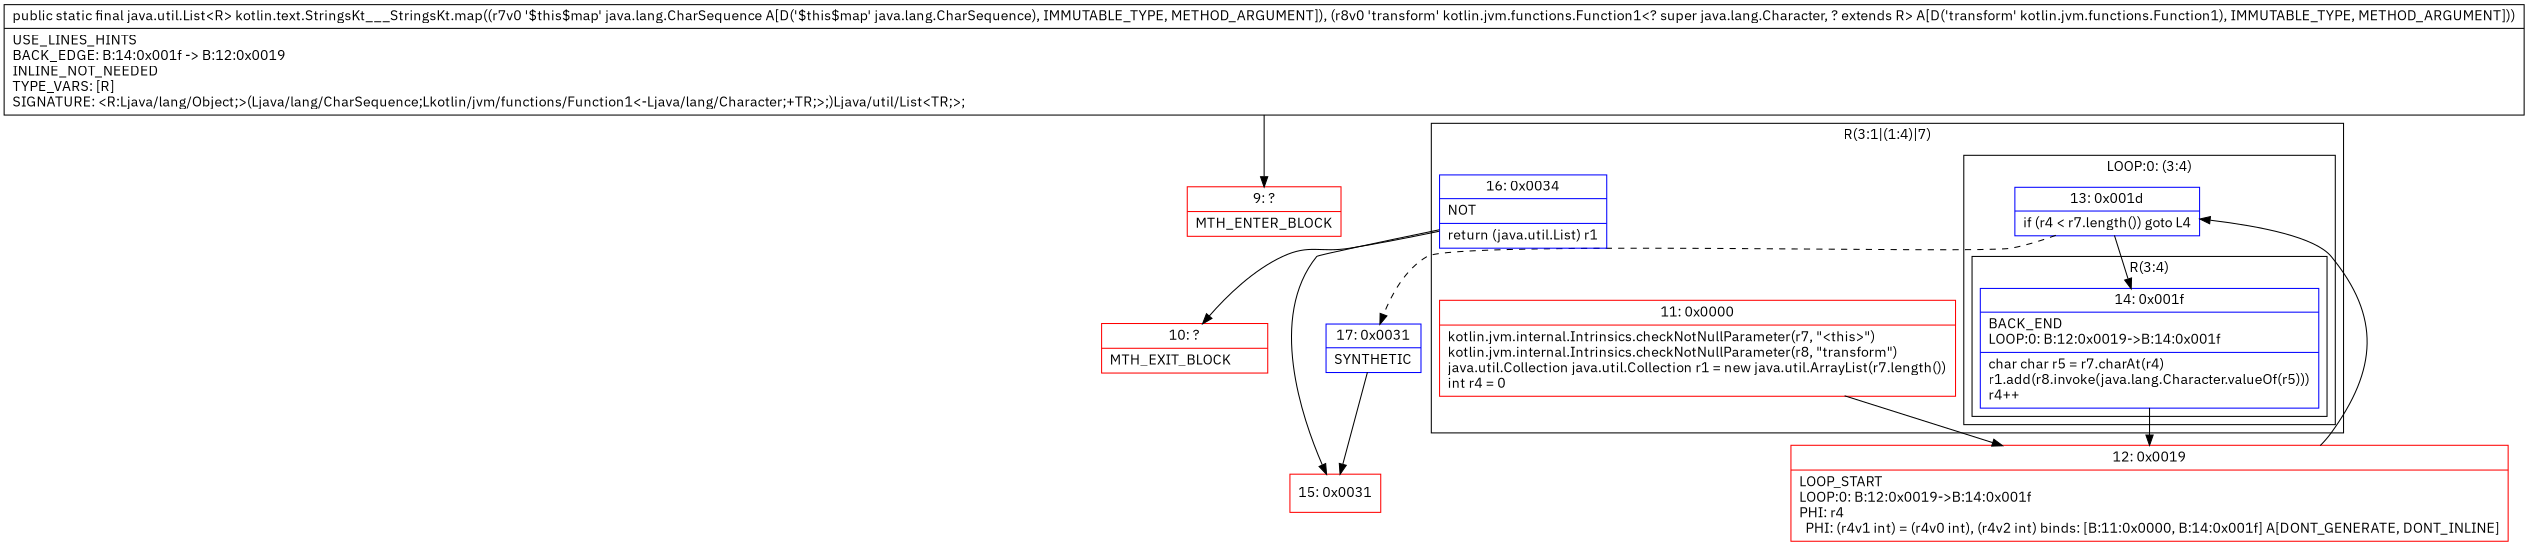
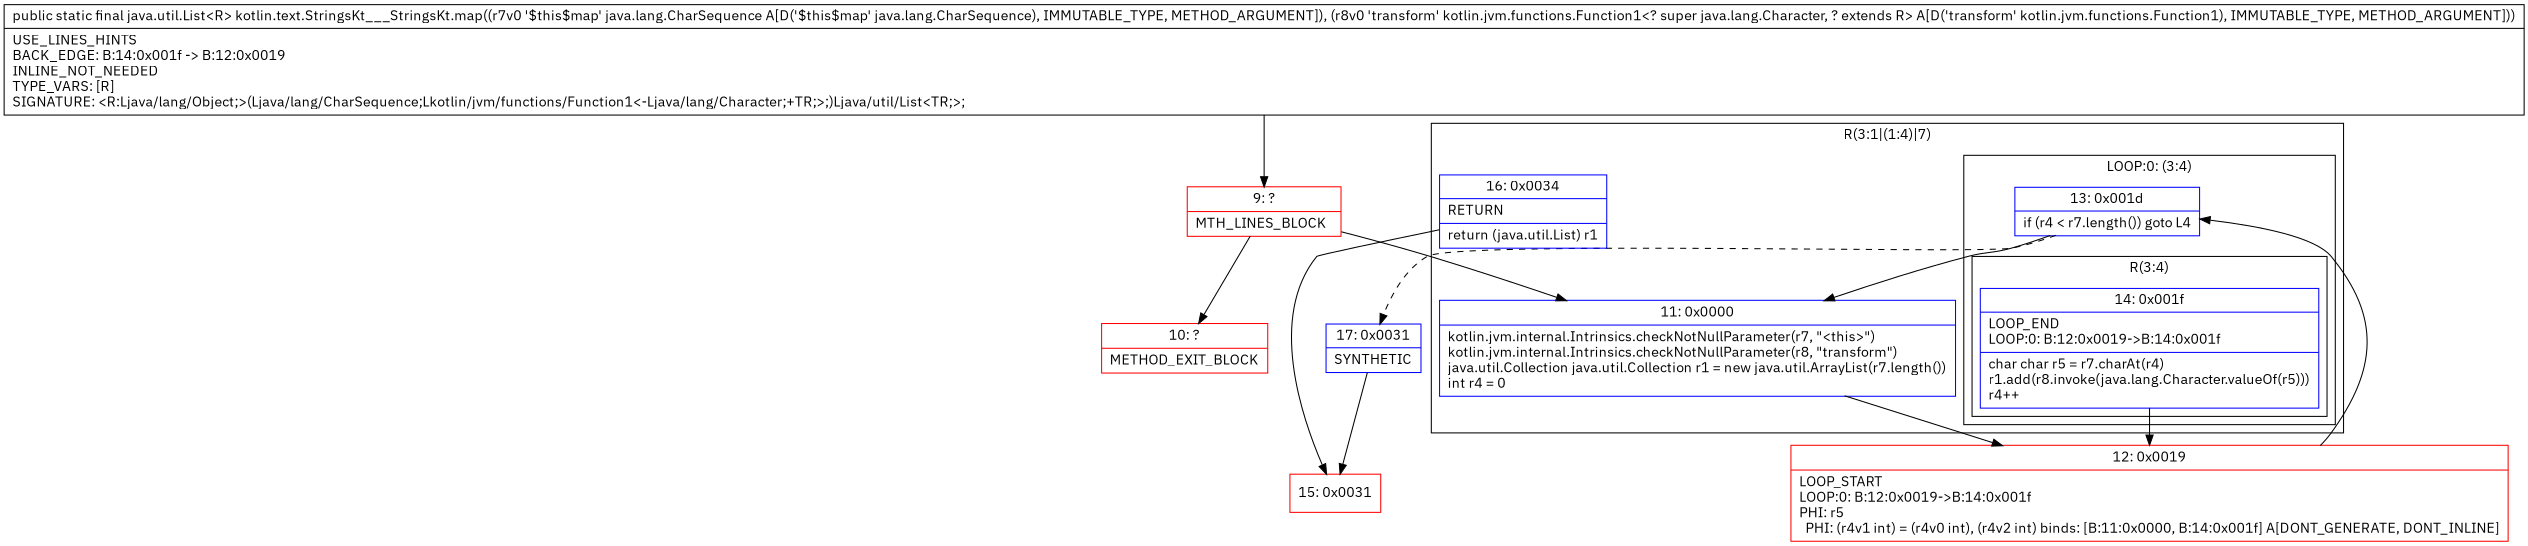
(1462, 211) -> (1476, 211)
(1264, 223) -> (1261, 223)
(1314, 249) -> (1227, 275)
none -> (1450, 262)
(2123, 263) -> (1941, 264)
(2026, 324) -> (2025, 324)
(1698, 348) -> (1698, 348)
(1171, 360) -> (1185, 360)
(1823, 513) -> (1823, 513)
